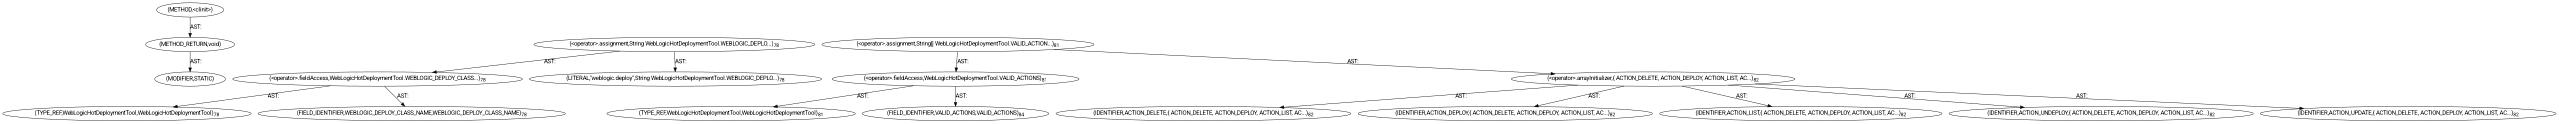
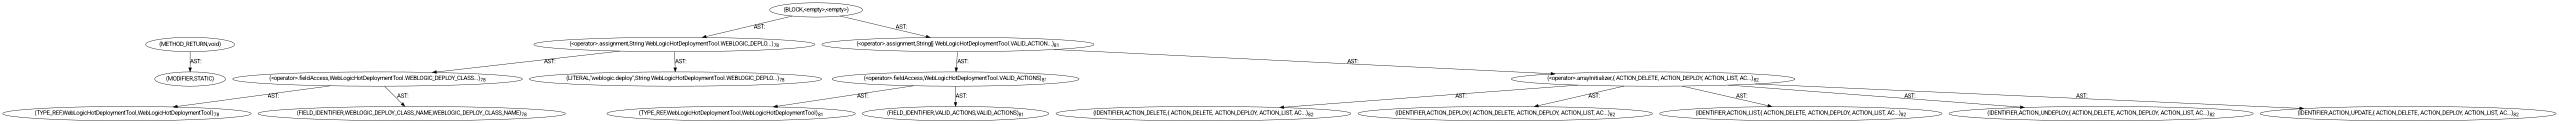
(190, 10) -> none
none -> (816, 10)
(1021, 113) -> (1021, 113)
